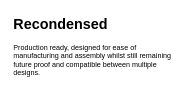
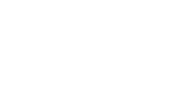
(96, 48) -> none
